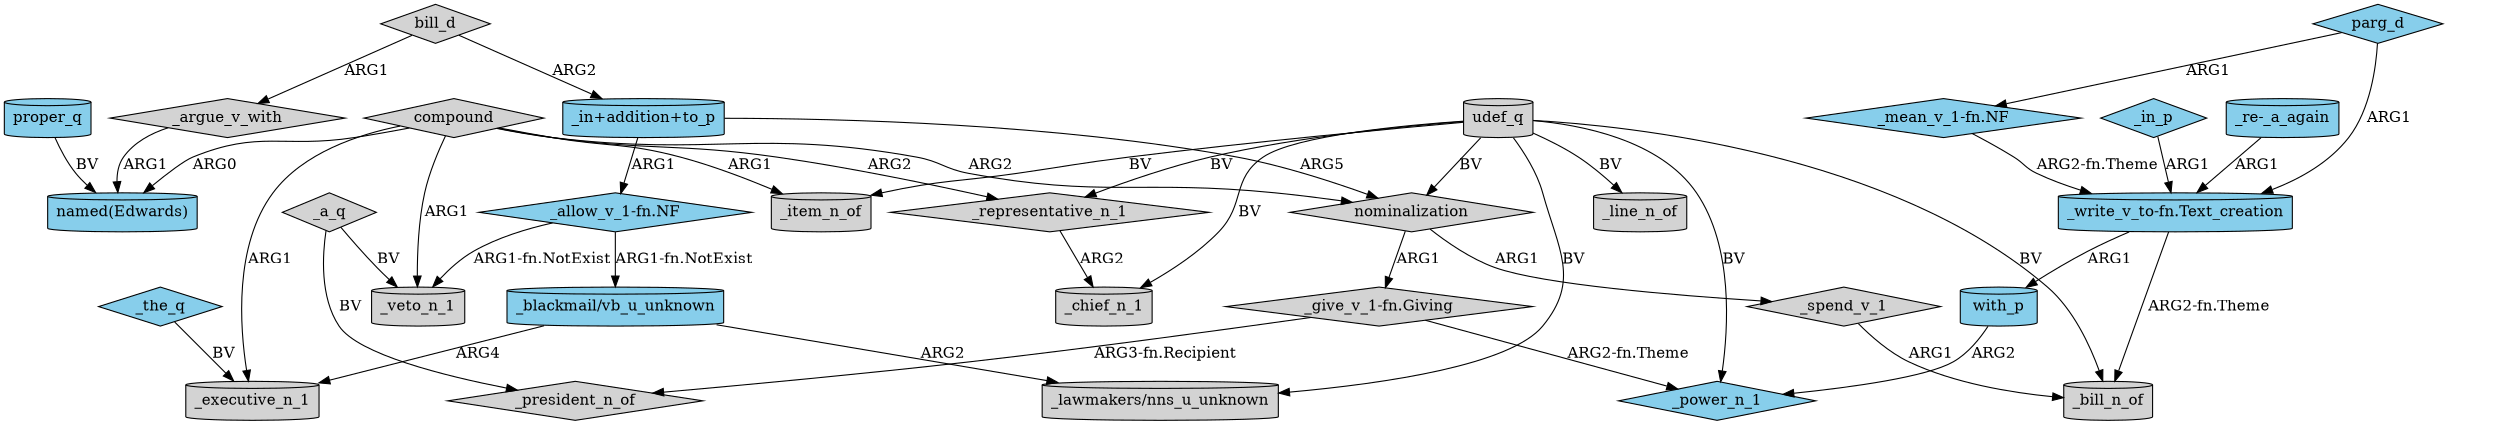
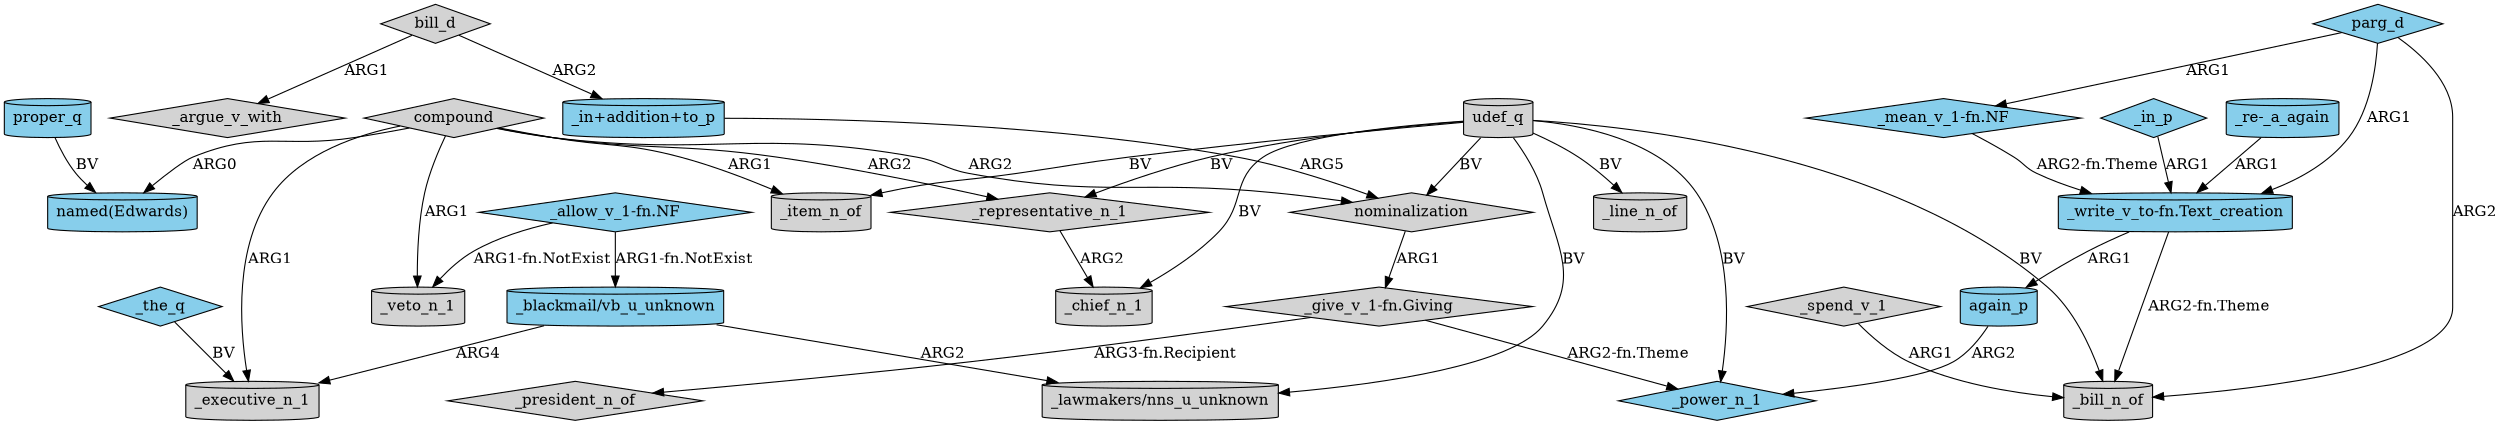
(133, 147) -> none
(631, 160) -> none
(329, 212) -> none
(1589, 286) -> none
(1999, 307) -> (1999, 307)
none -> (2448, 319)
